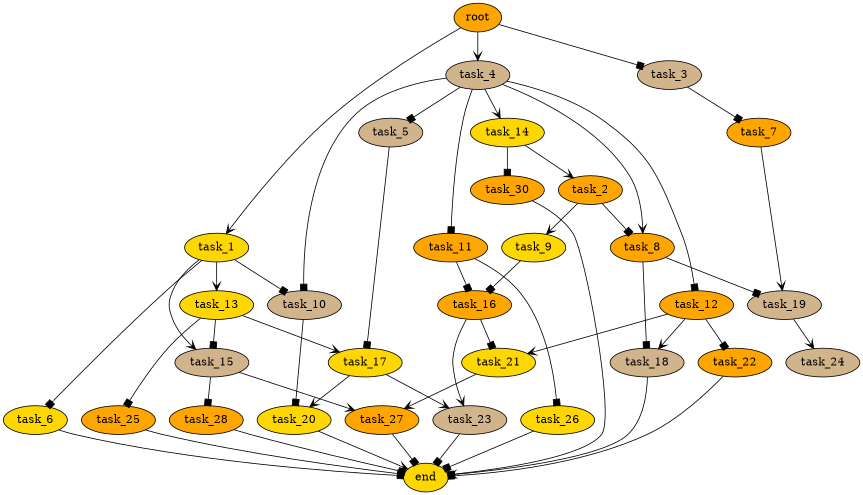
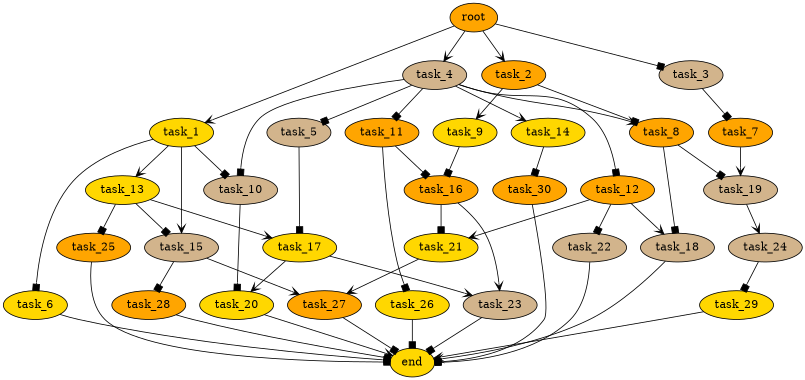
(546, 159) -> (491, 43)
none -> (737, 305)
(735, 363) -> (590, 248)
